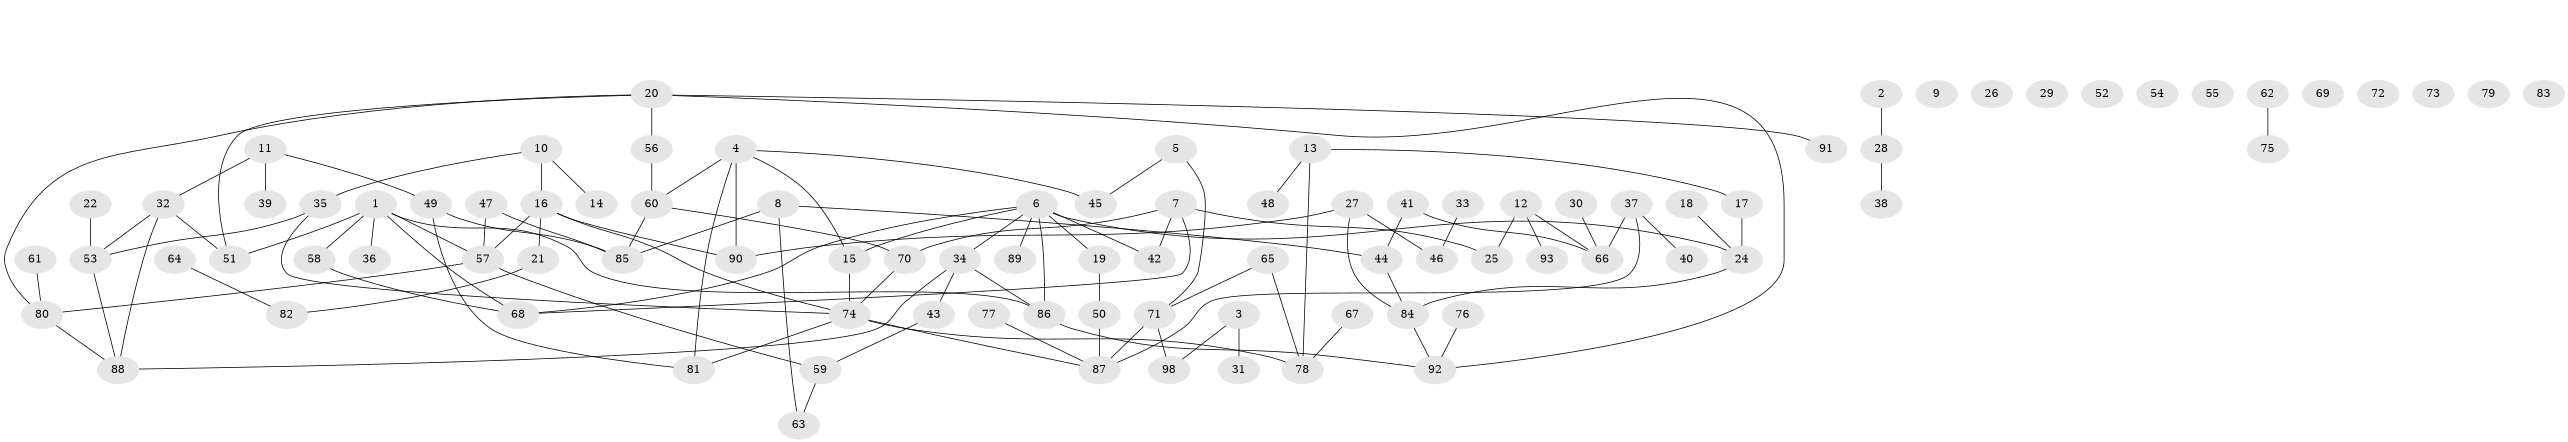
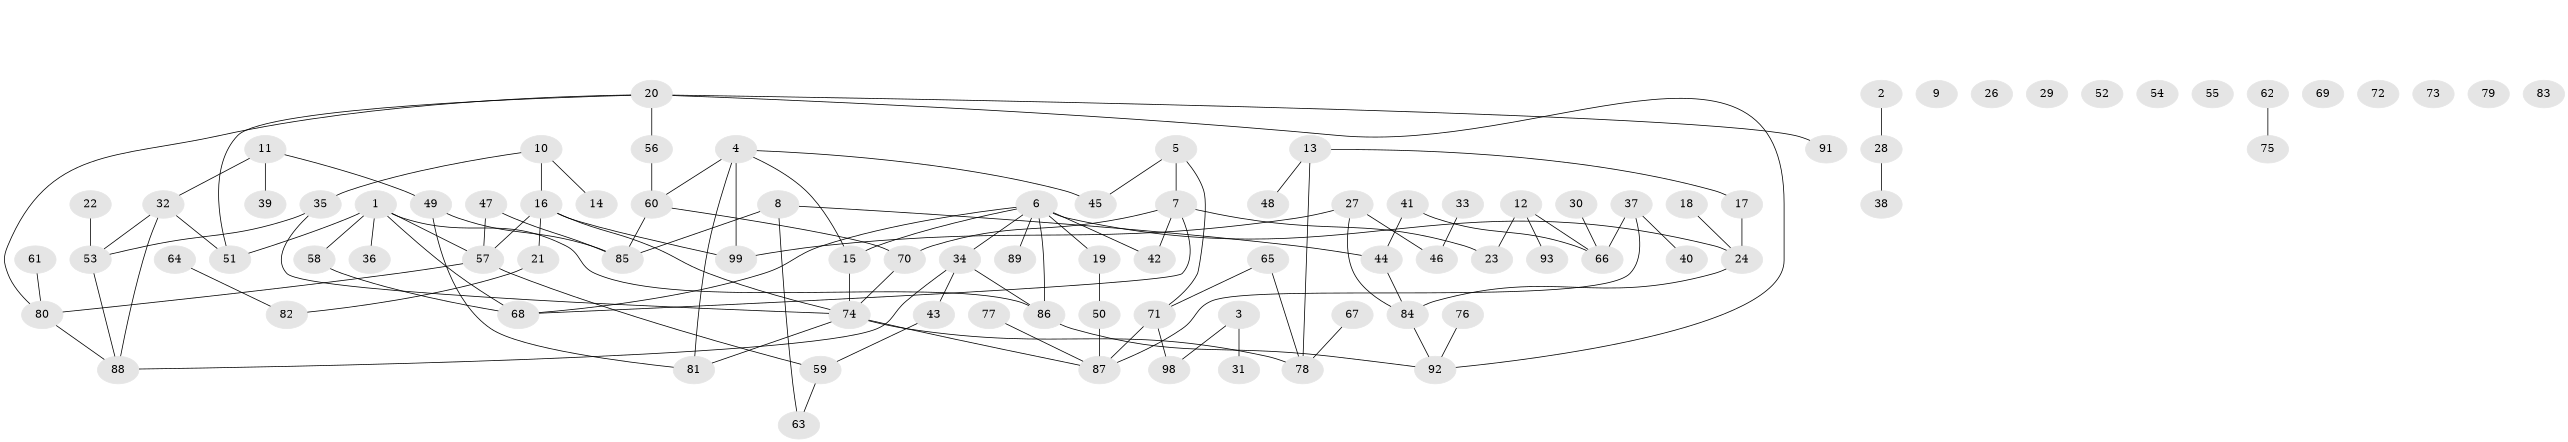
none -> (1176, 177)
(736, 260) -> (736, 260)
(1492, 260) -> (1492, 260)
